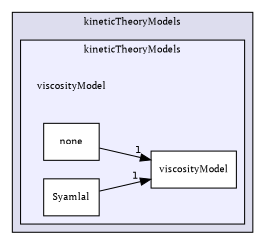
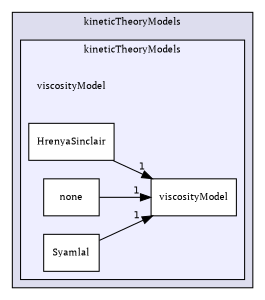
none -> (71, 142)
